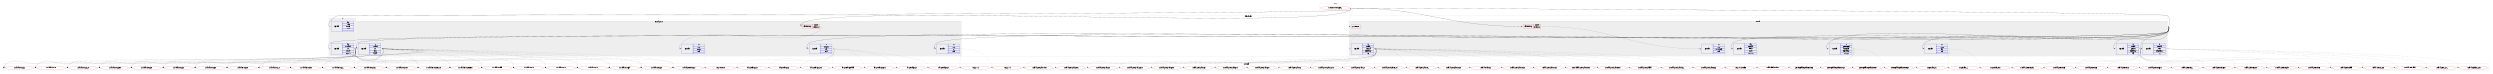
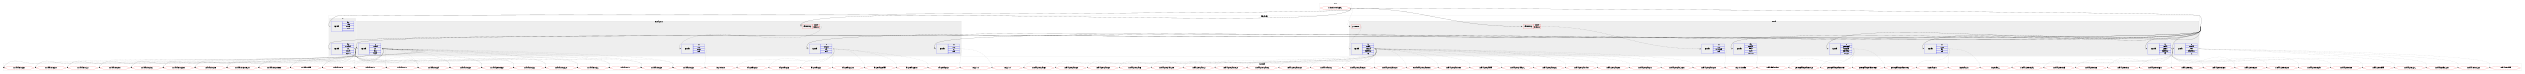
none -> (2282, 68)
